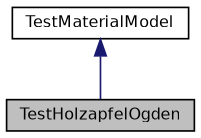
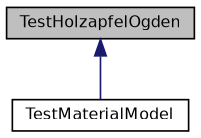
(100, 78) -> (100, 78)
